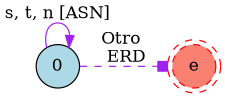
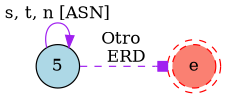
(58, 66) -> (58, 66)
